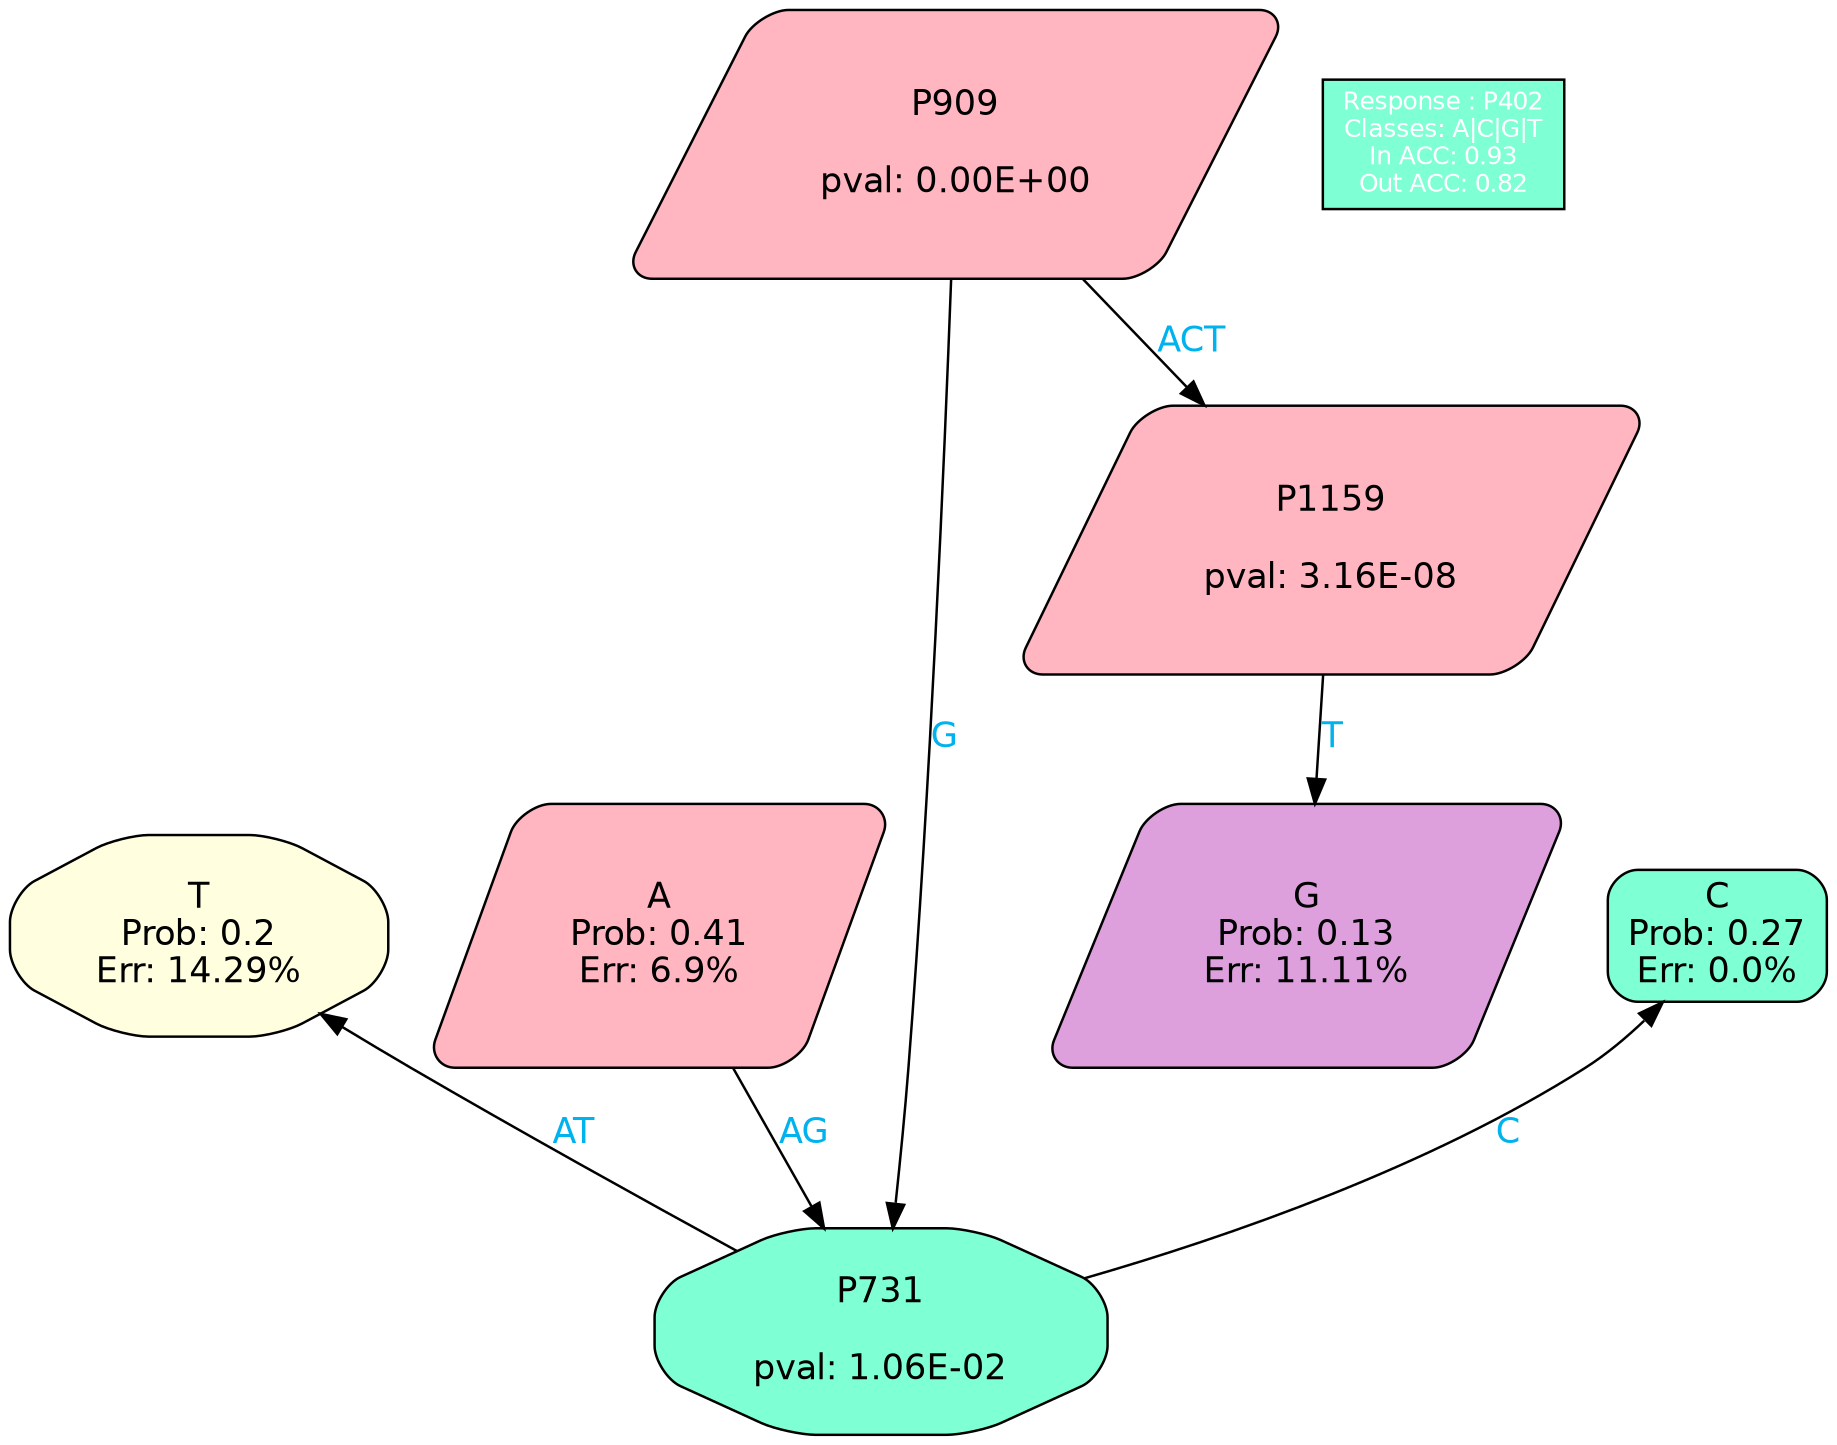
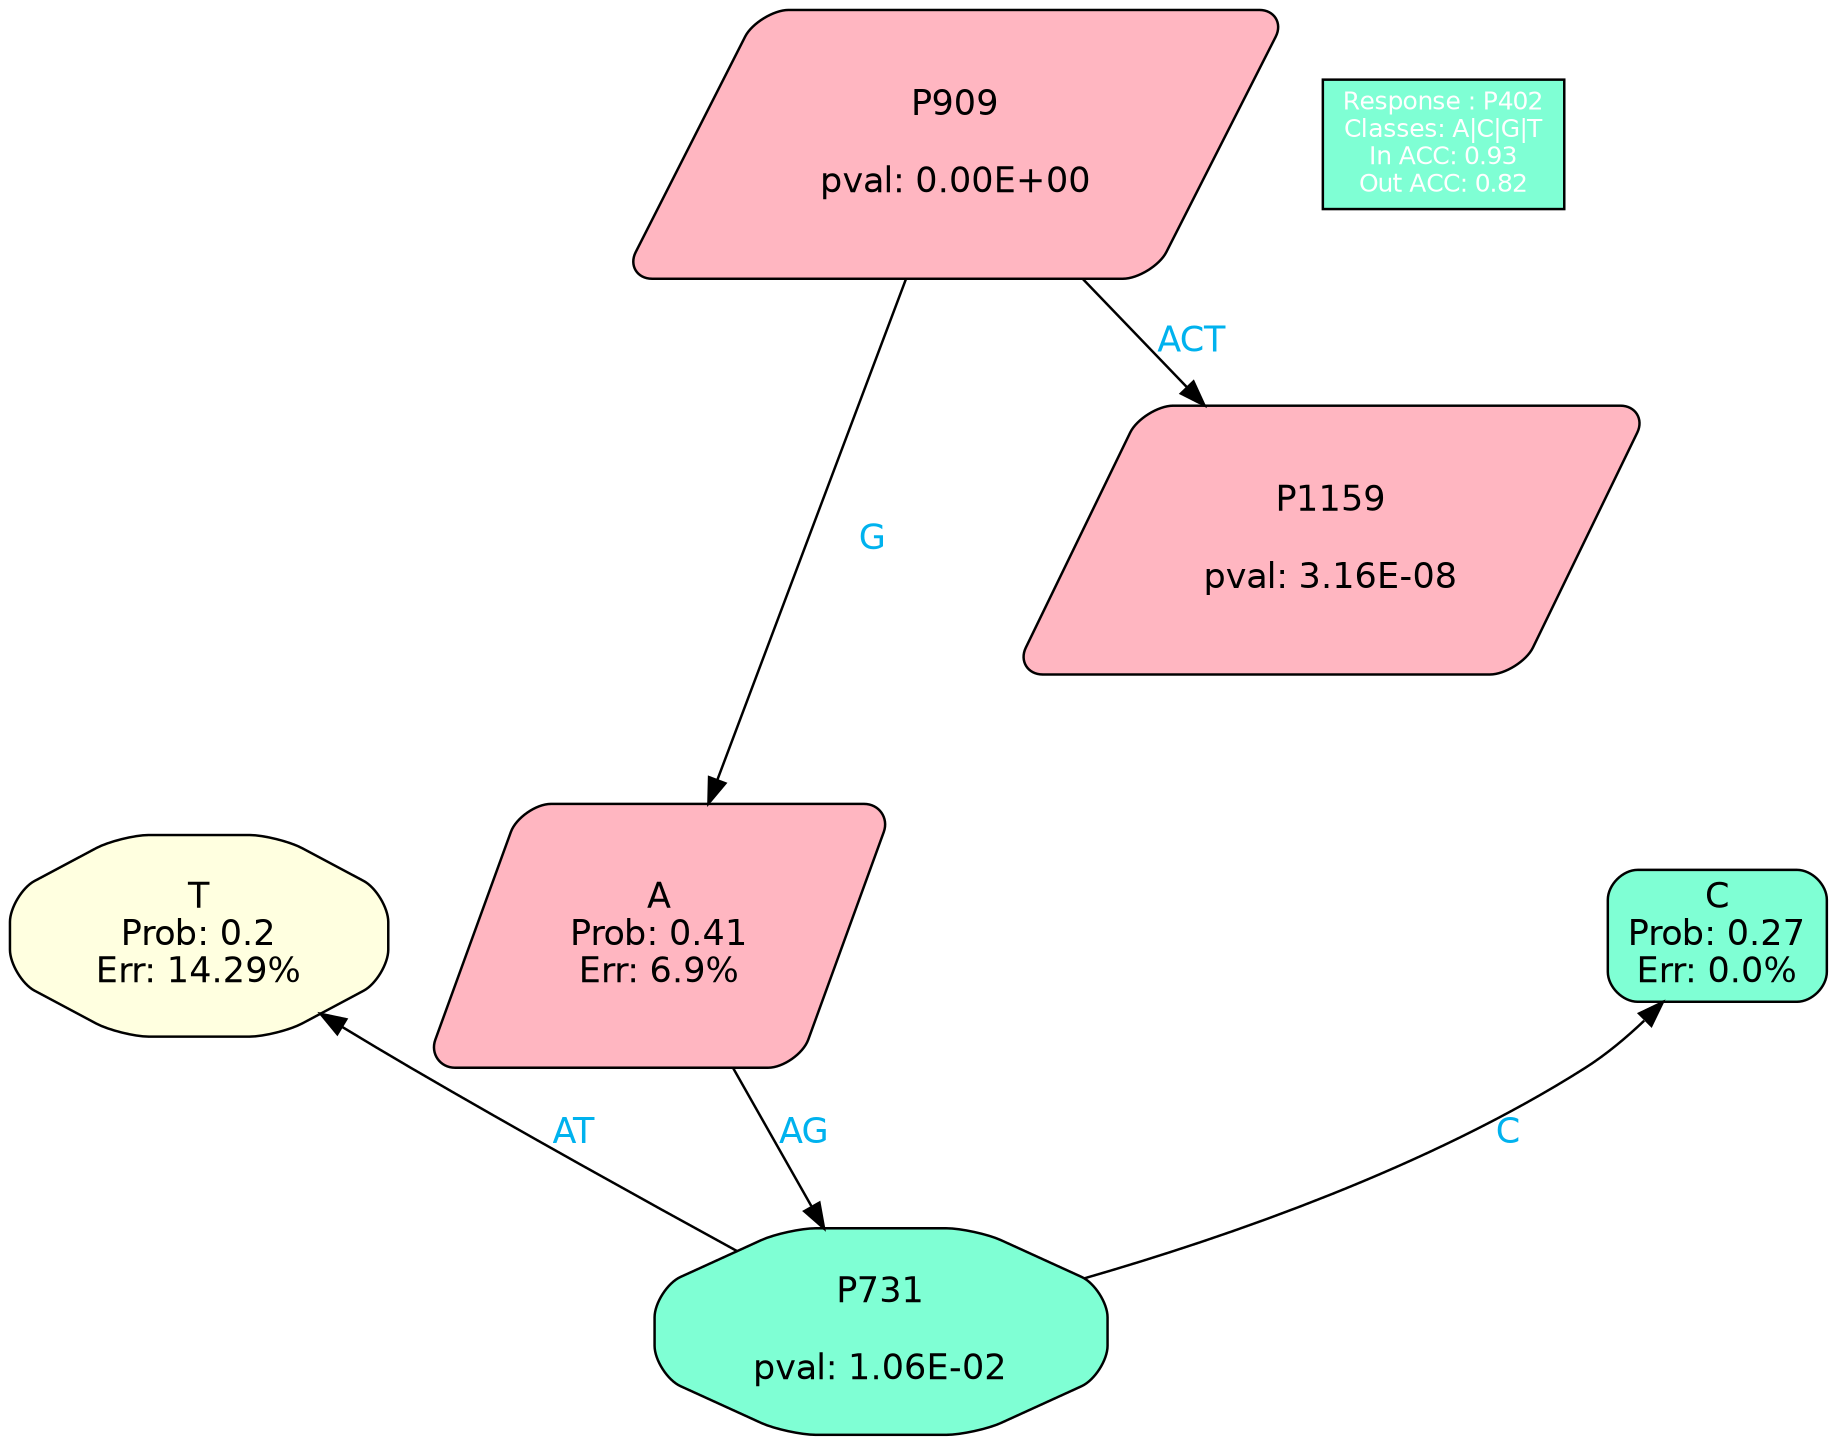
(930, 741) -> (812, 530)
(1307, 936) -> none
